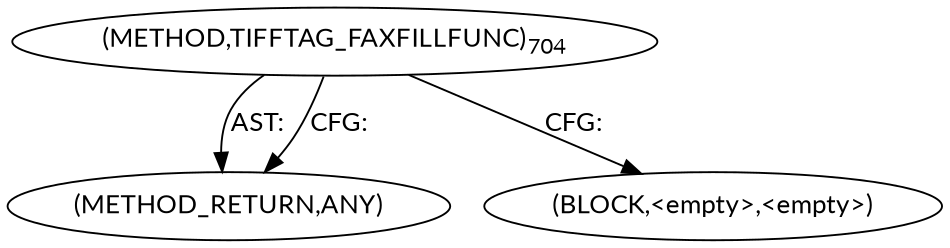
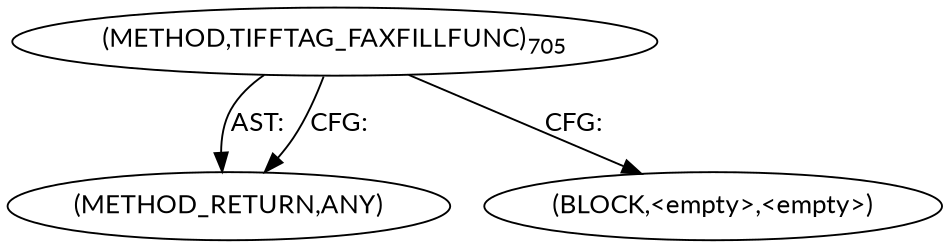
(548, 39) -> (548, 39)
